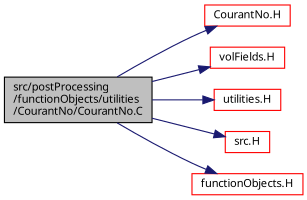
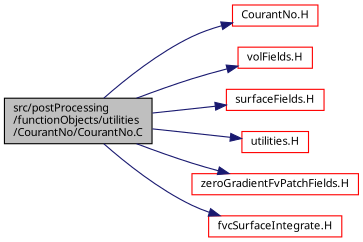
none -> (275, 100)
(247, 142) -> (275, 184)
(247, 184) -> (275, 226)
